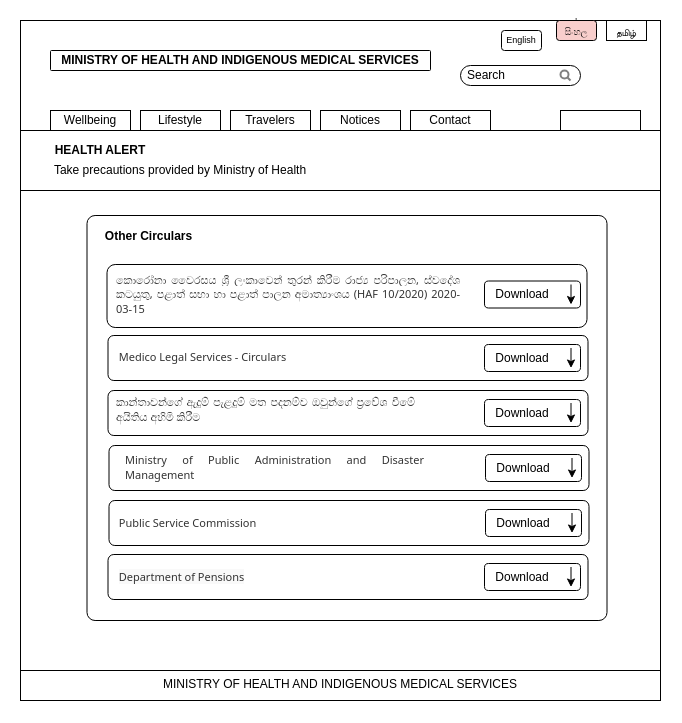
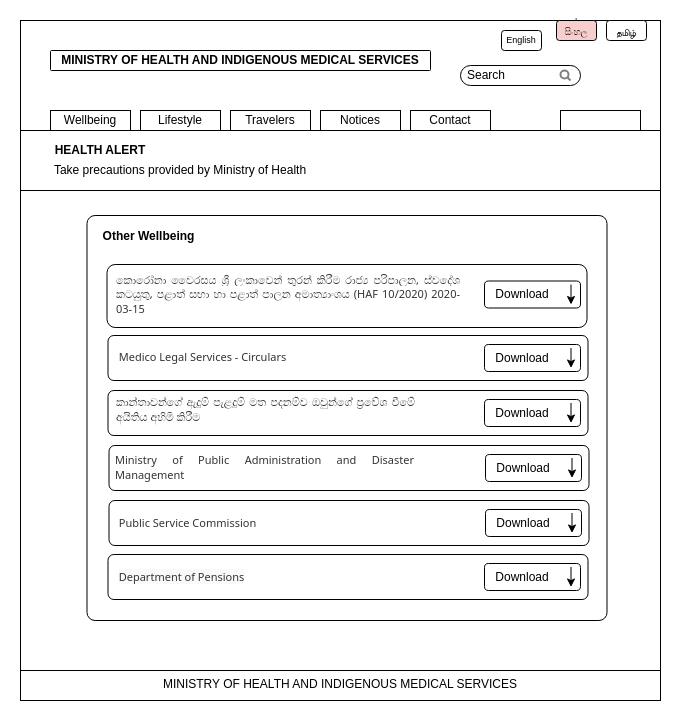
(627, 31) -> (627, 31)
(149, 237) -> (149, 237)
(275, 467) -> (265, 467)
